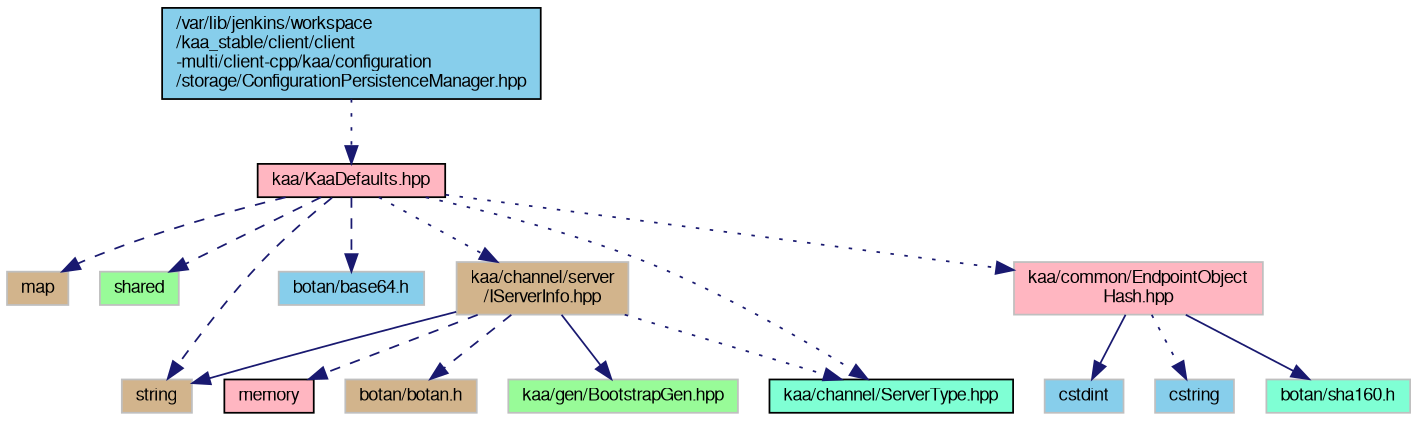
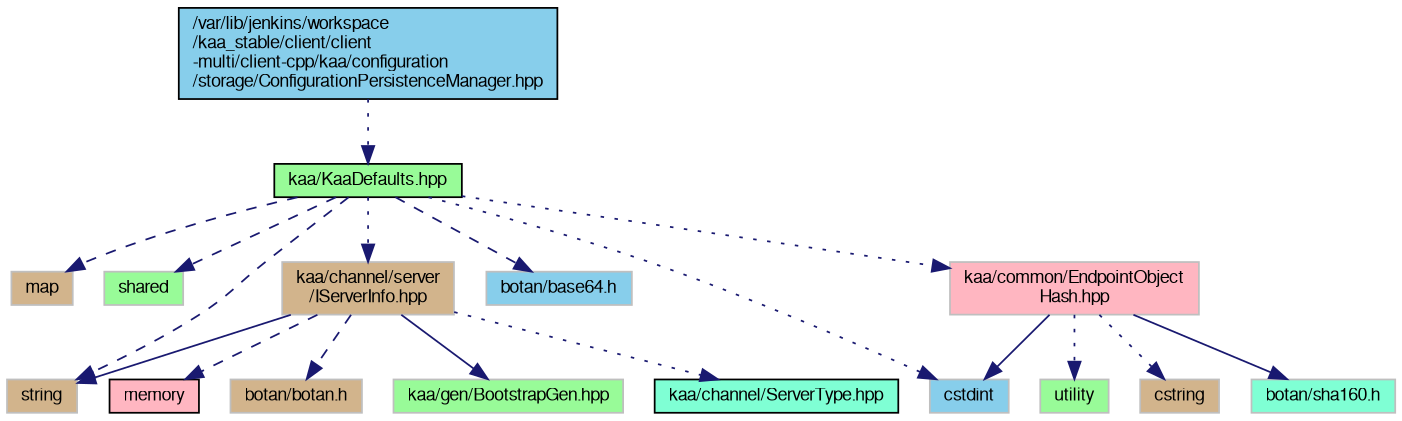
(351, 181) -> (368, 181)
(648, 263) -> (679, 273)
none -> (1074, 396)
(1195, 396) -> (1180, 396)
